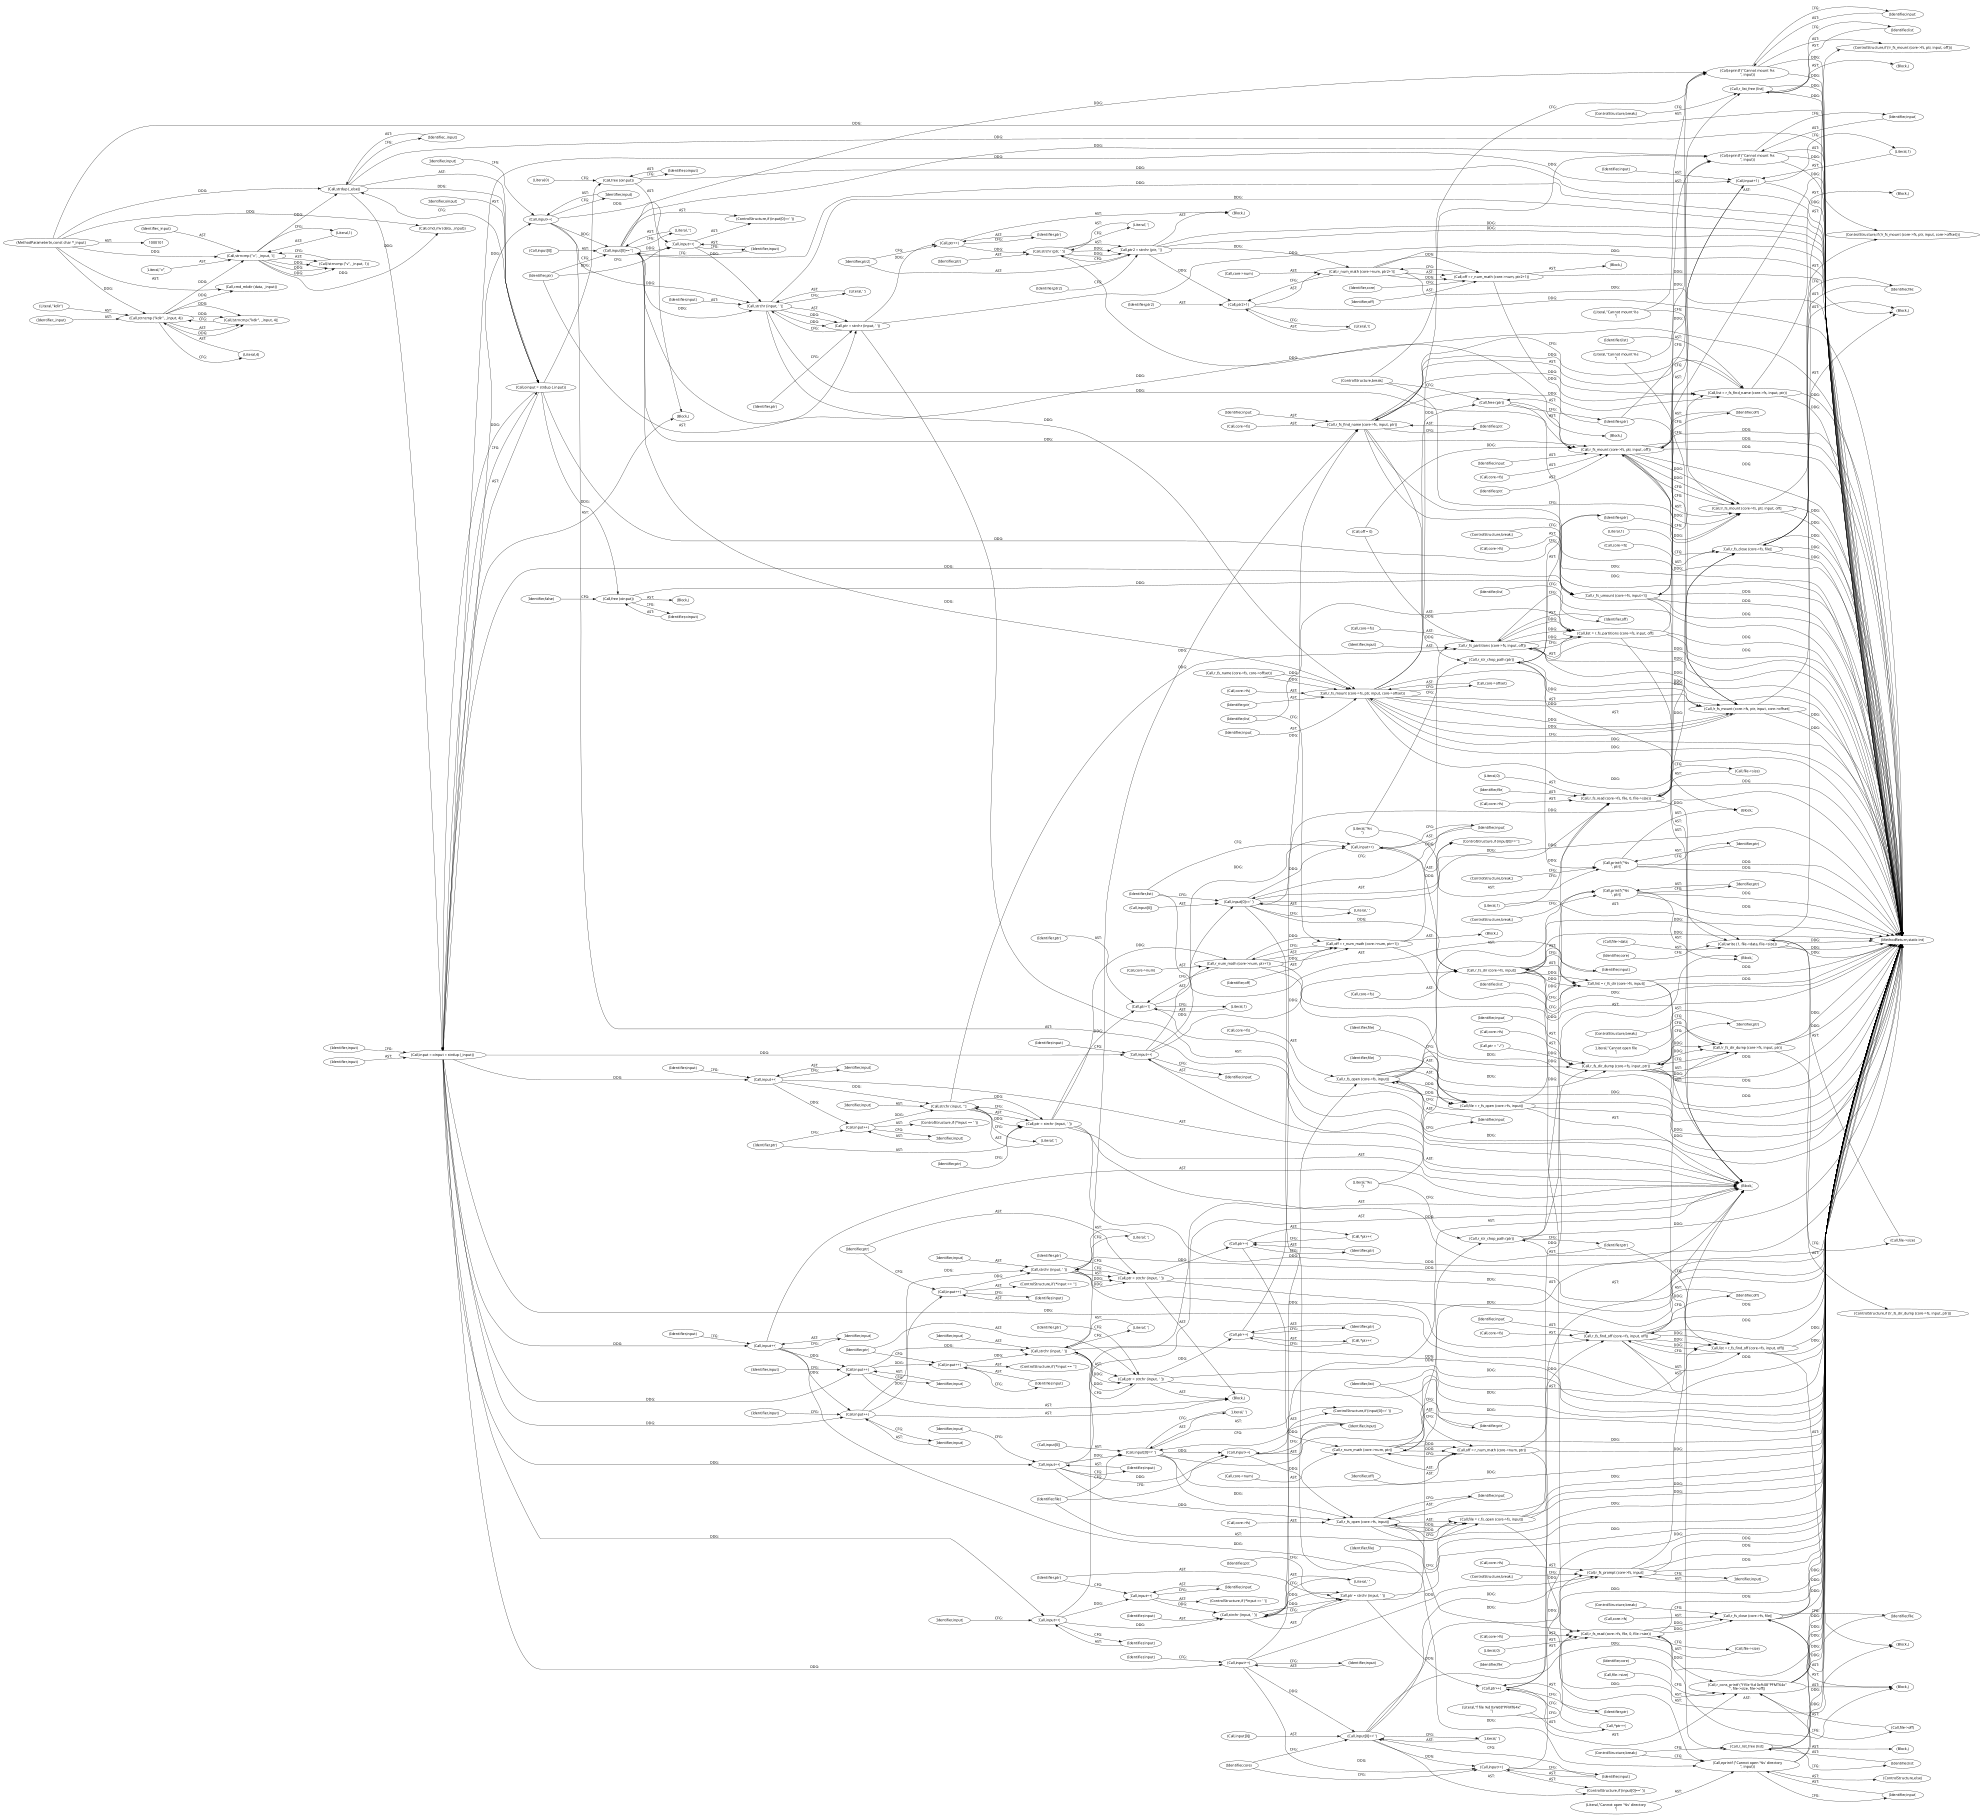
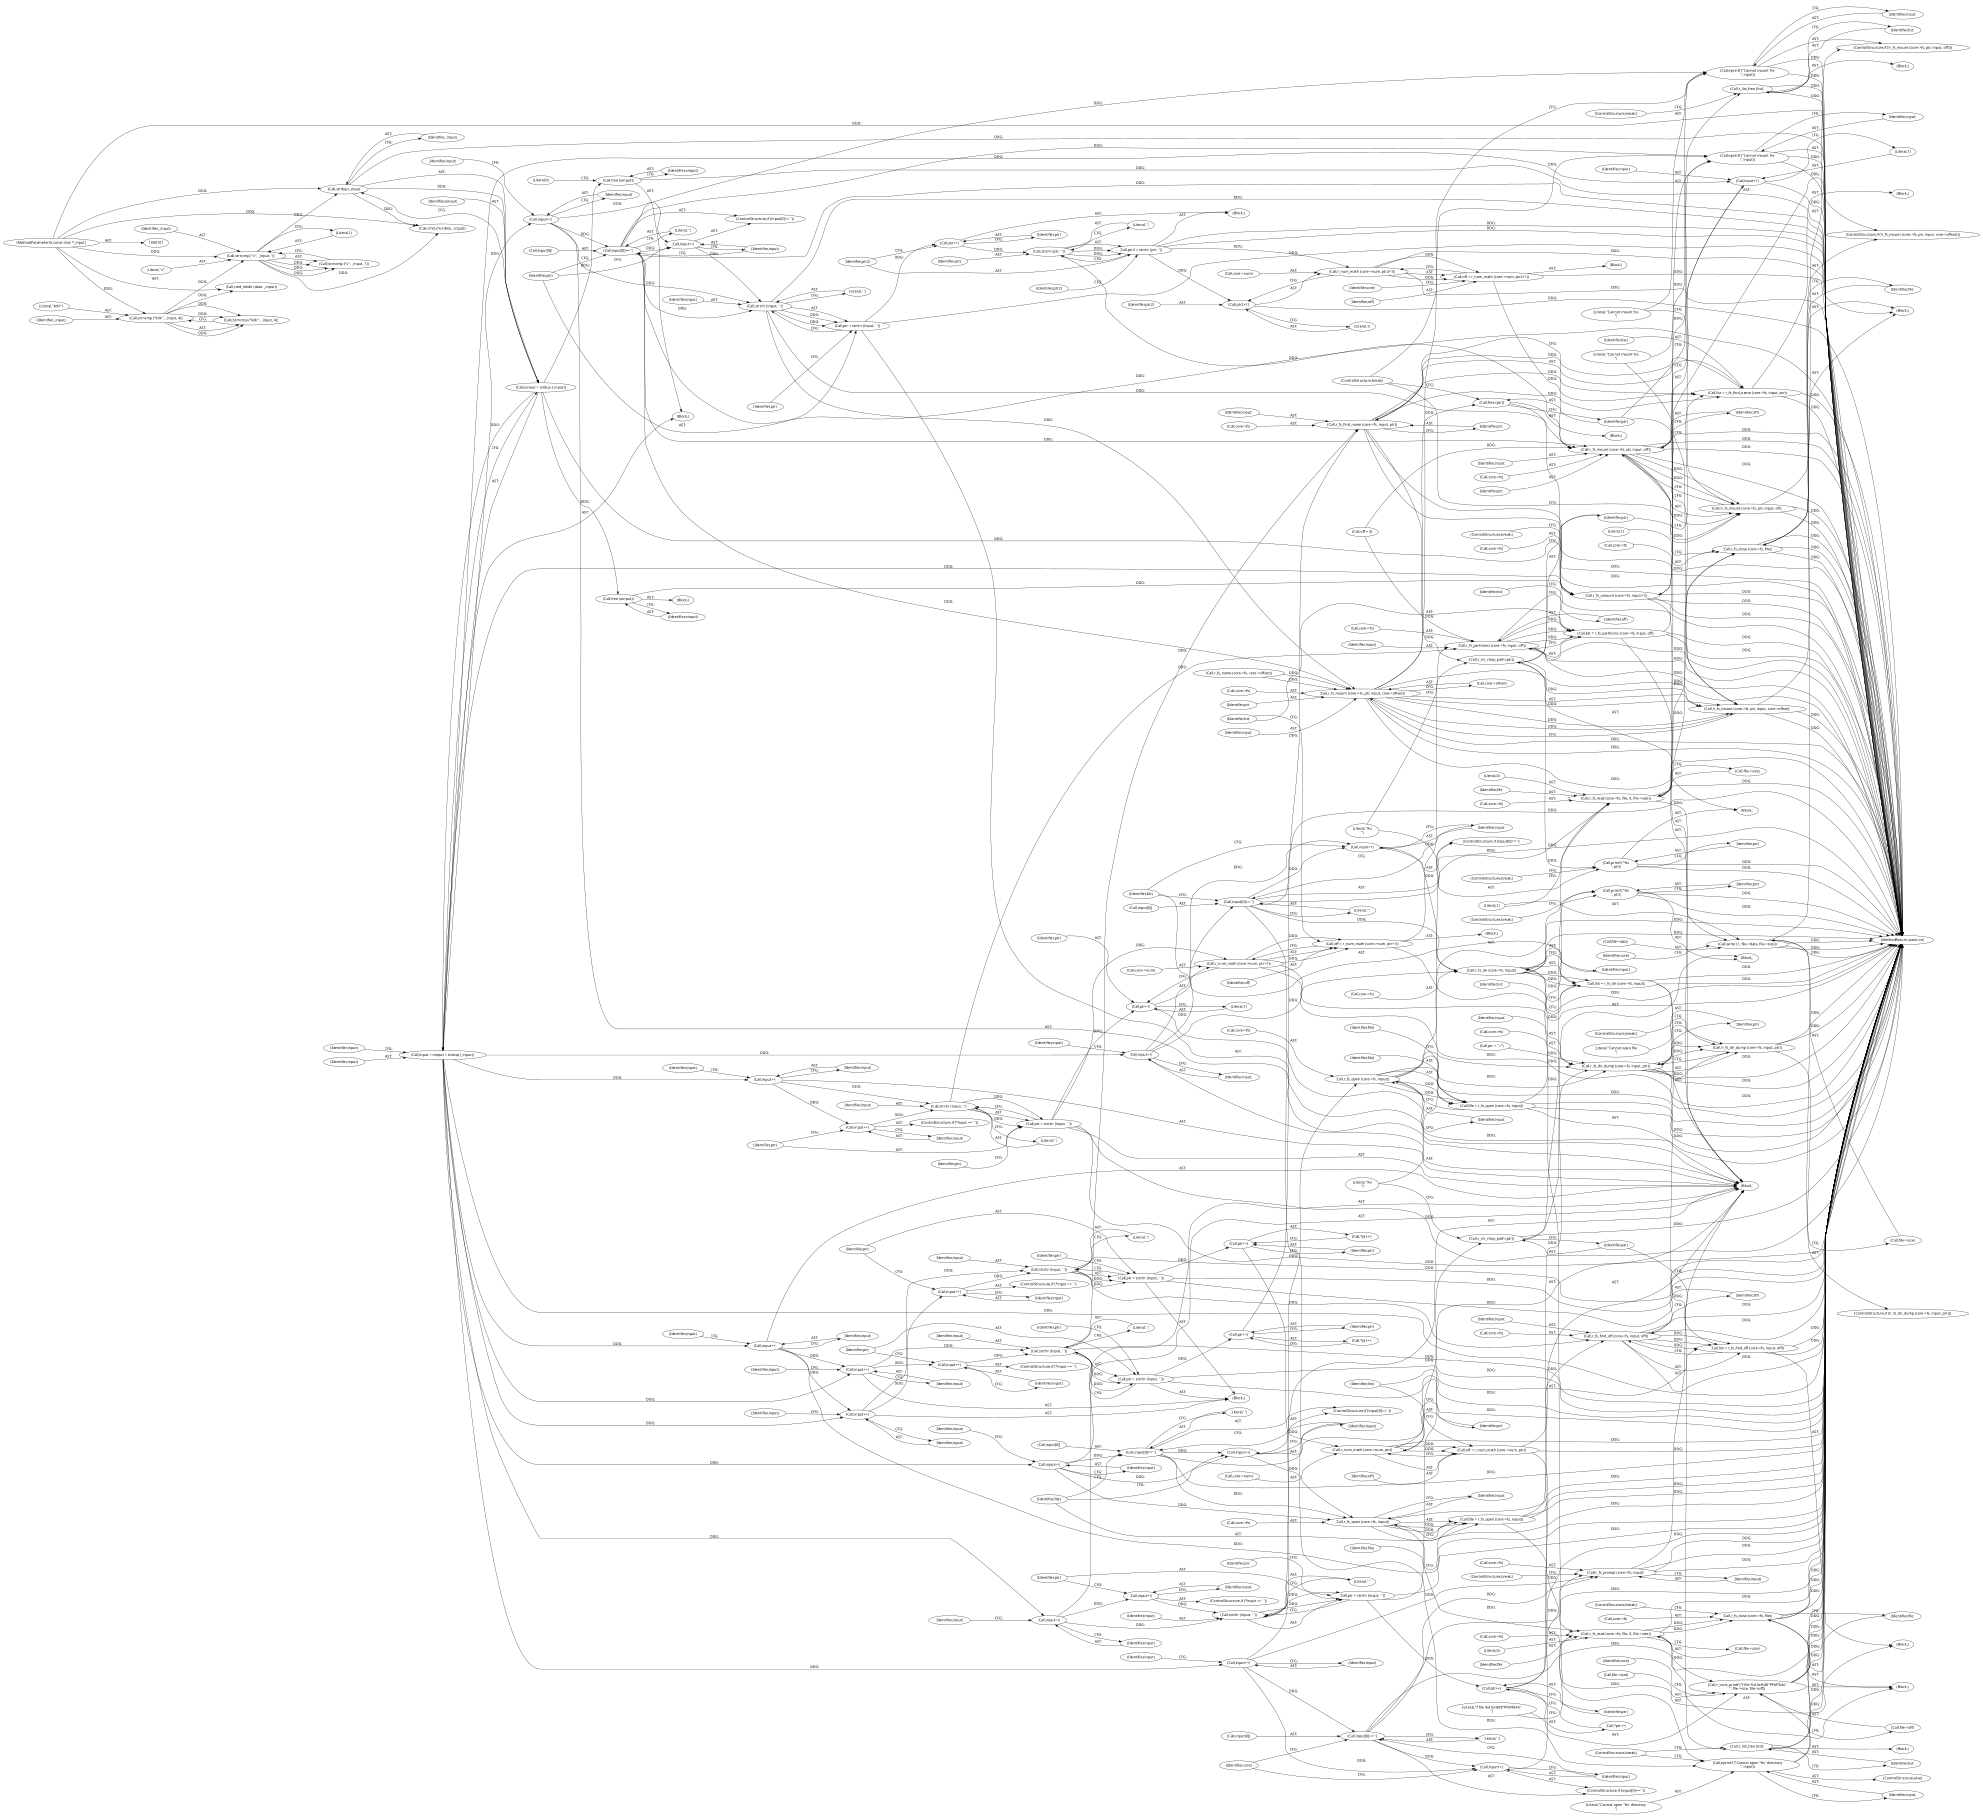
(251, 355) -> none
(541, 599) -> none
(421, 614) -> (383, 210)
